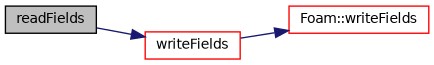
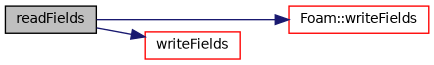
(258, 35) -> (186, 20)
